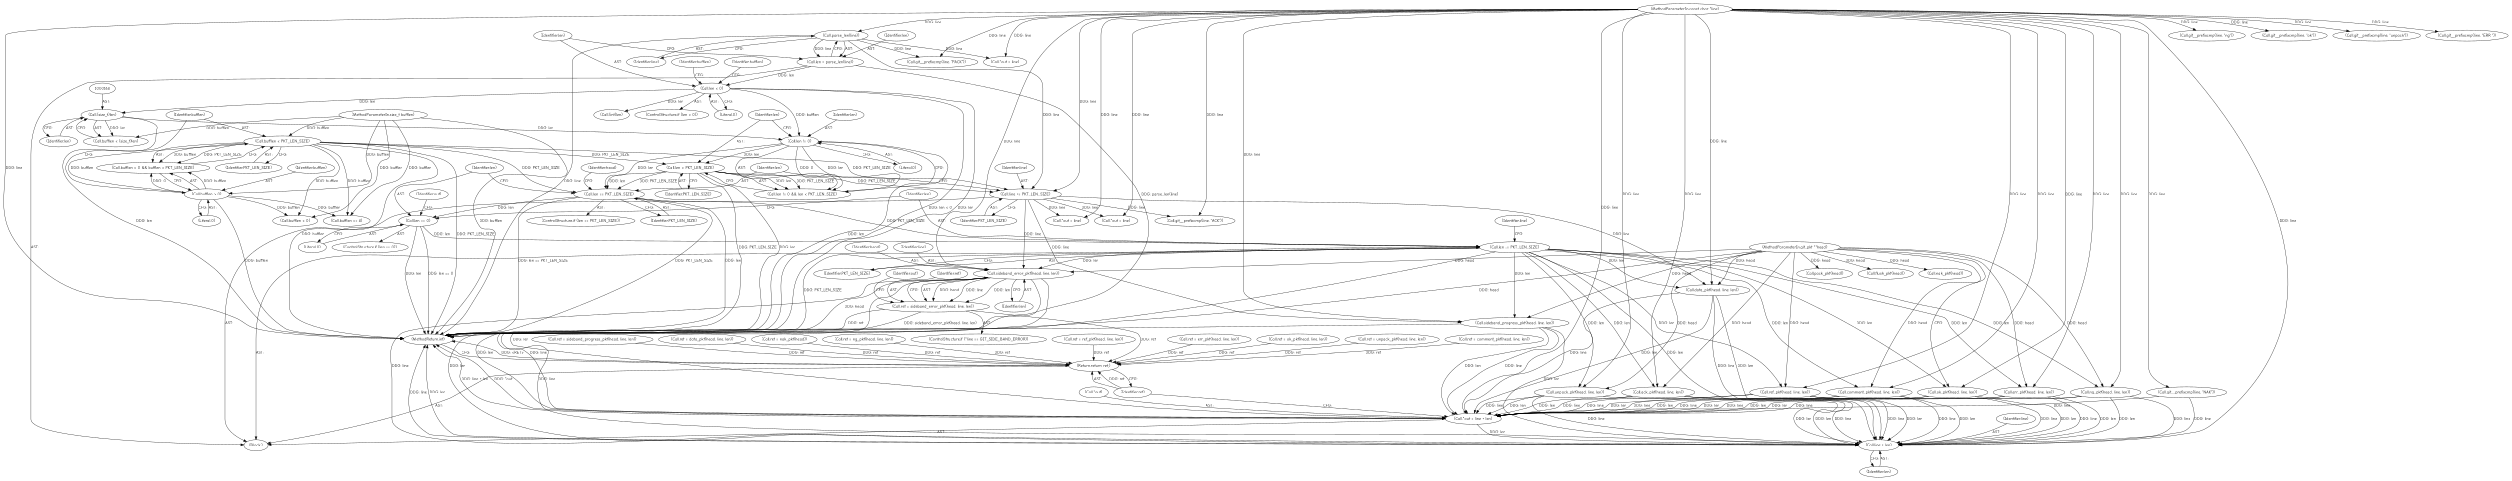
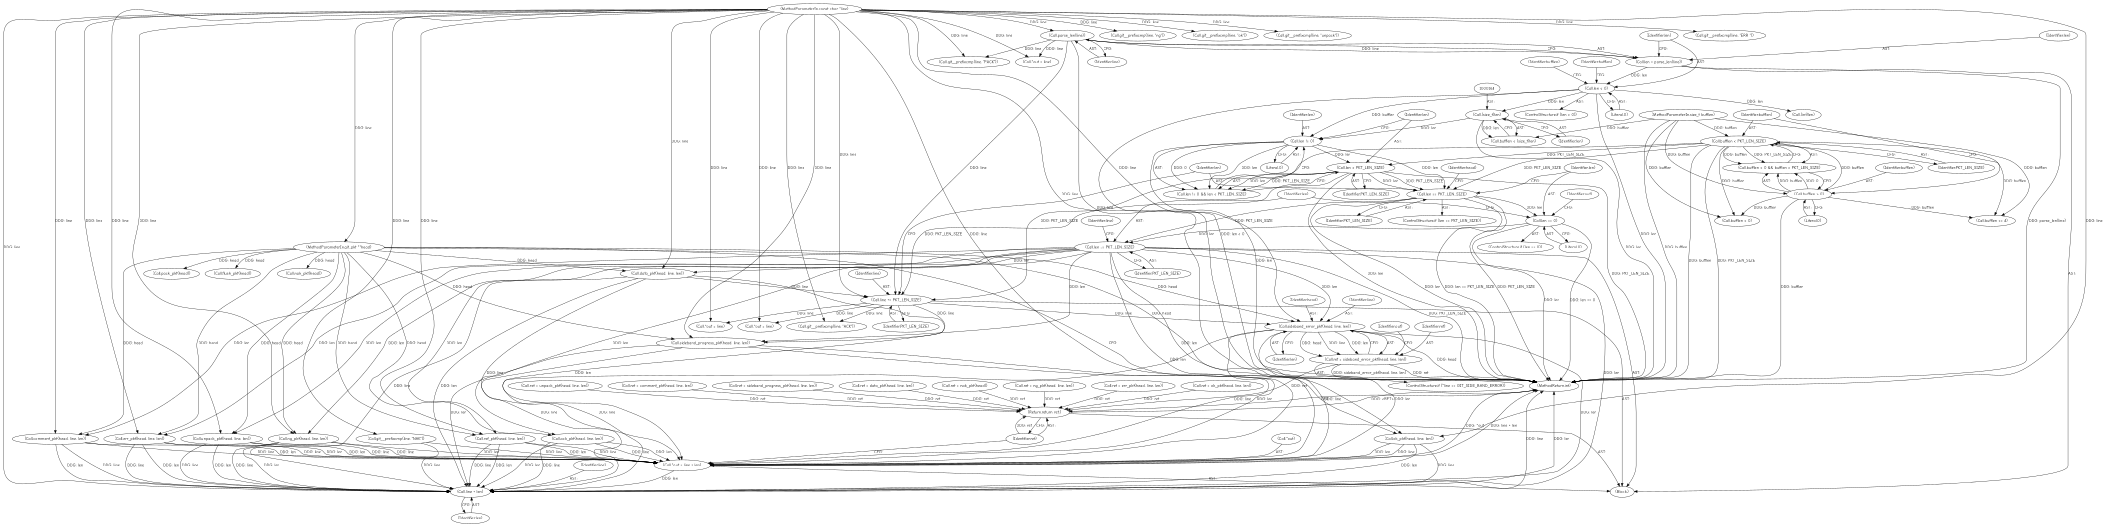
(1684, 202) -> (392, 20)
(1389, 204) -> (776, 287)
(1094, 339) -> none
